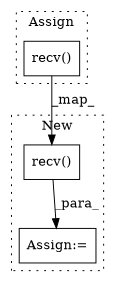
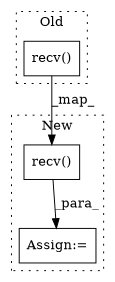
(52, 23) -> (52, 23)
